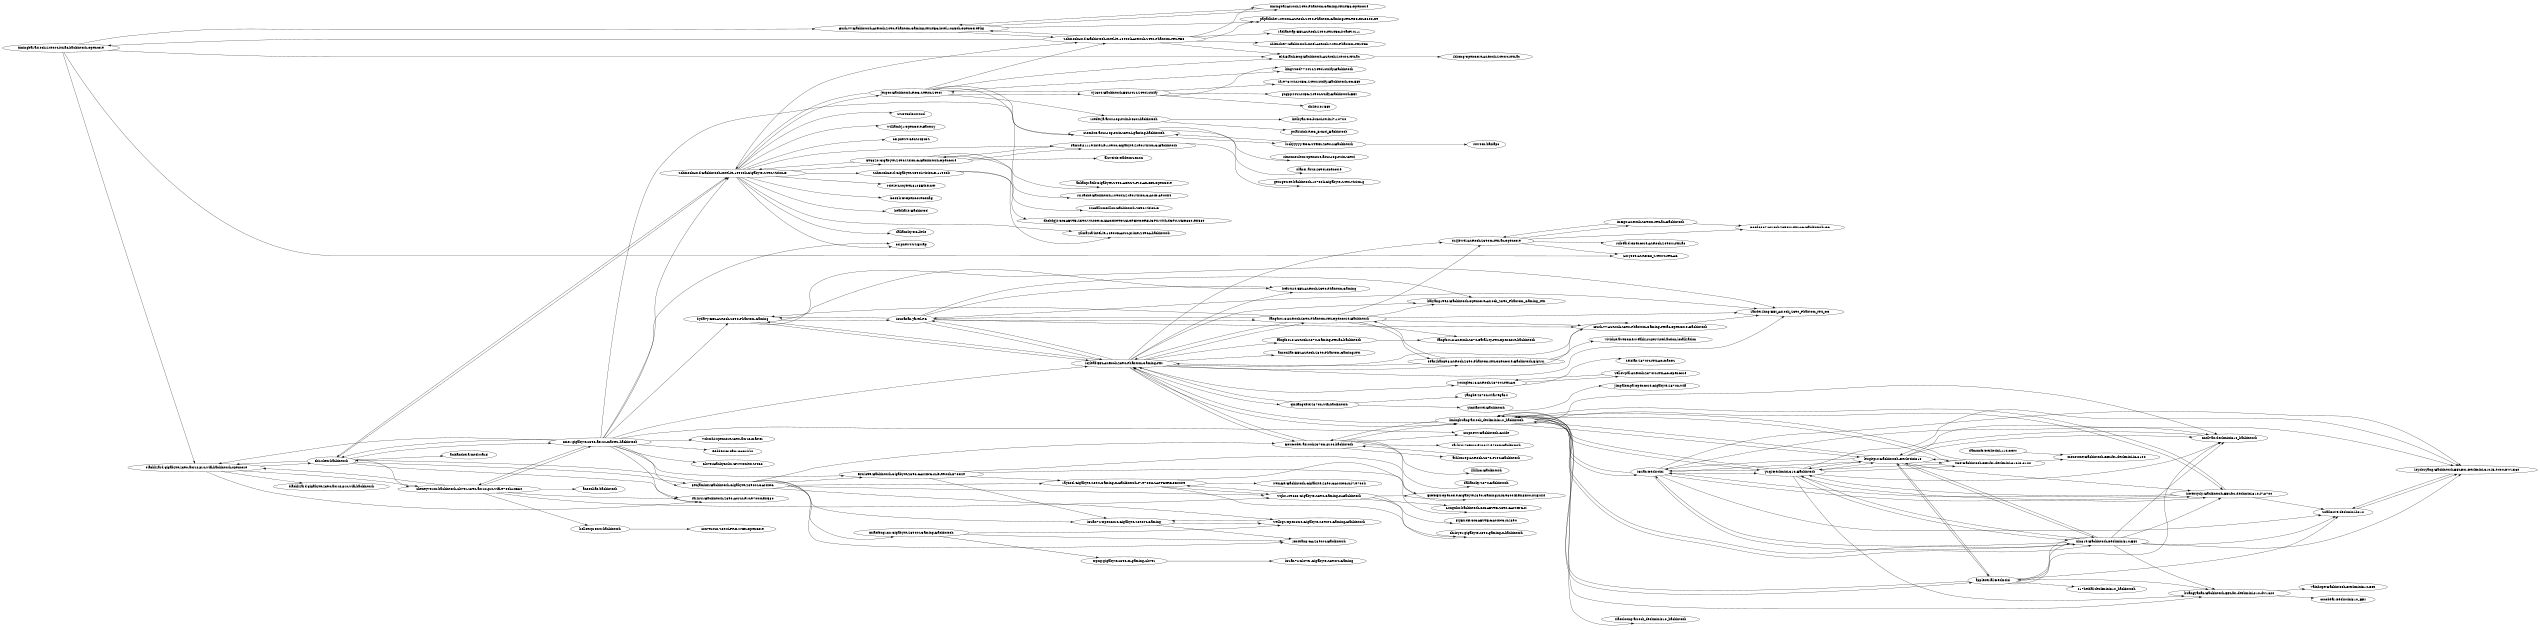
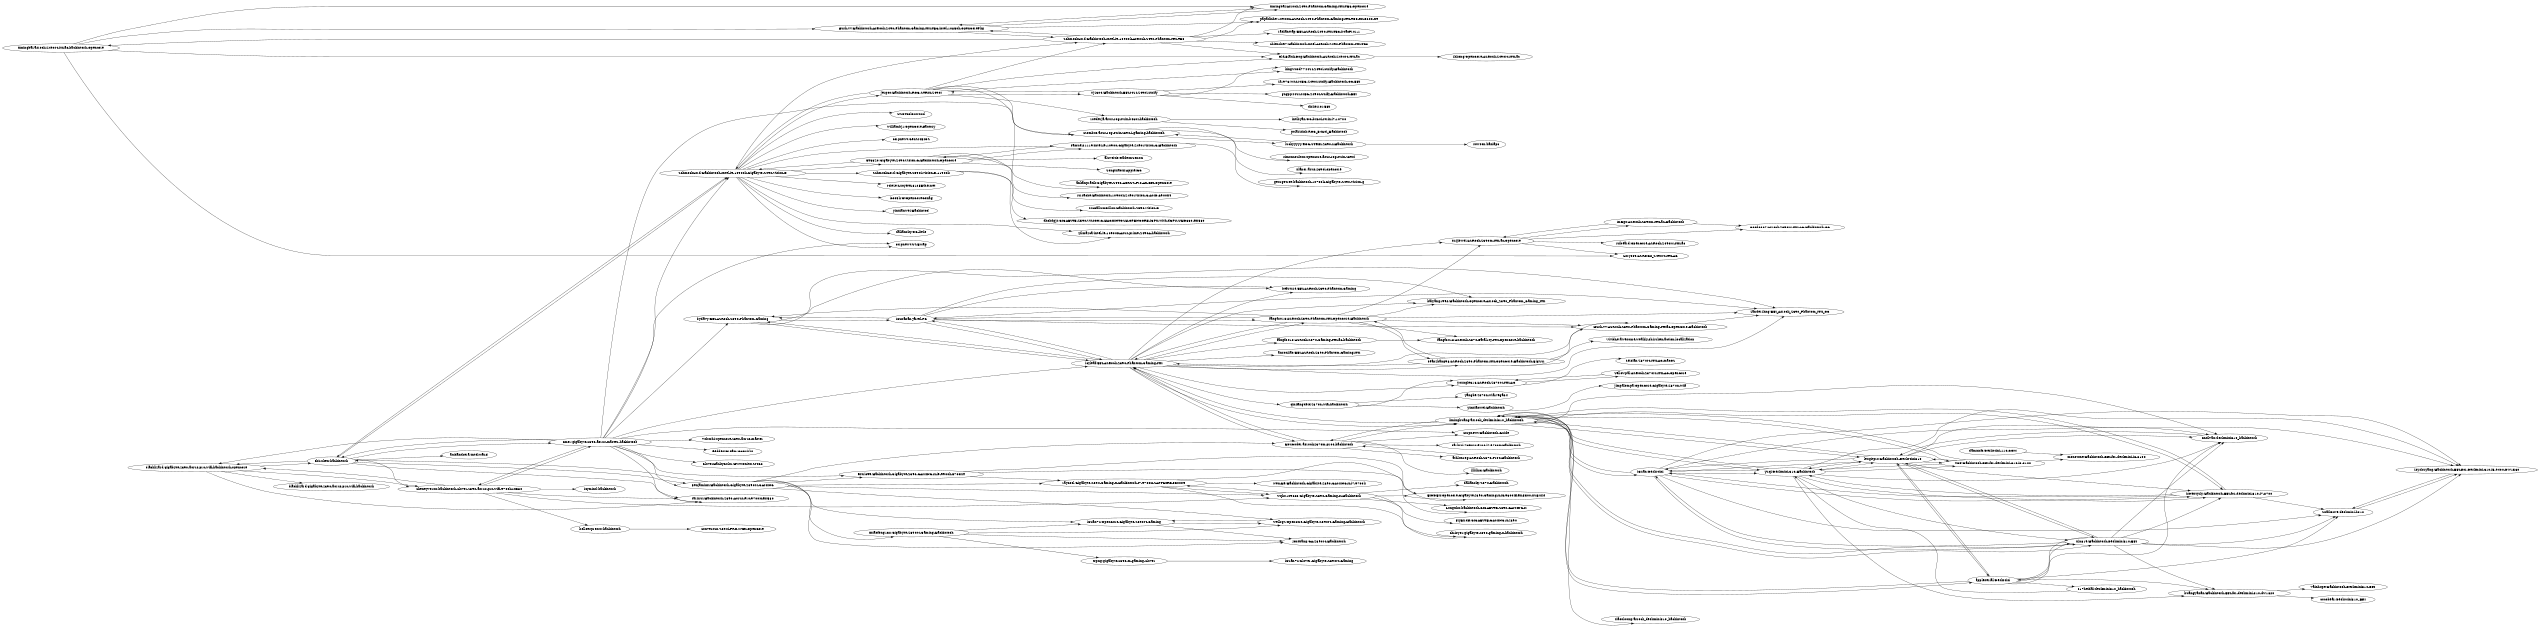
none -> (1124, 171)
(911, 211) -> (911, 211)
(127, 257) -> (660, 7)
(1651, 340) -> (1651, 340)
(1216, 390) -> (1403, 393)
(1403, 465) -> (1410, 489)
(600, 489) -> (600, 489)
(1017, 498) -> (1018, 527)
(1932, 517) -> (1937, 553)
(1786, 609) -> none
